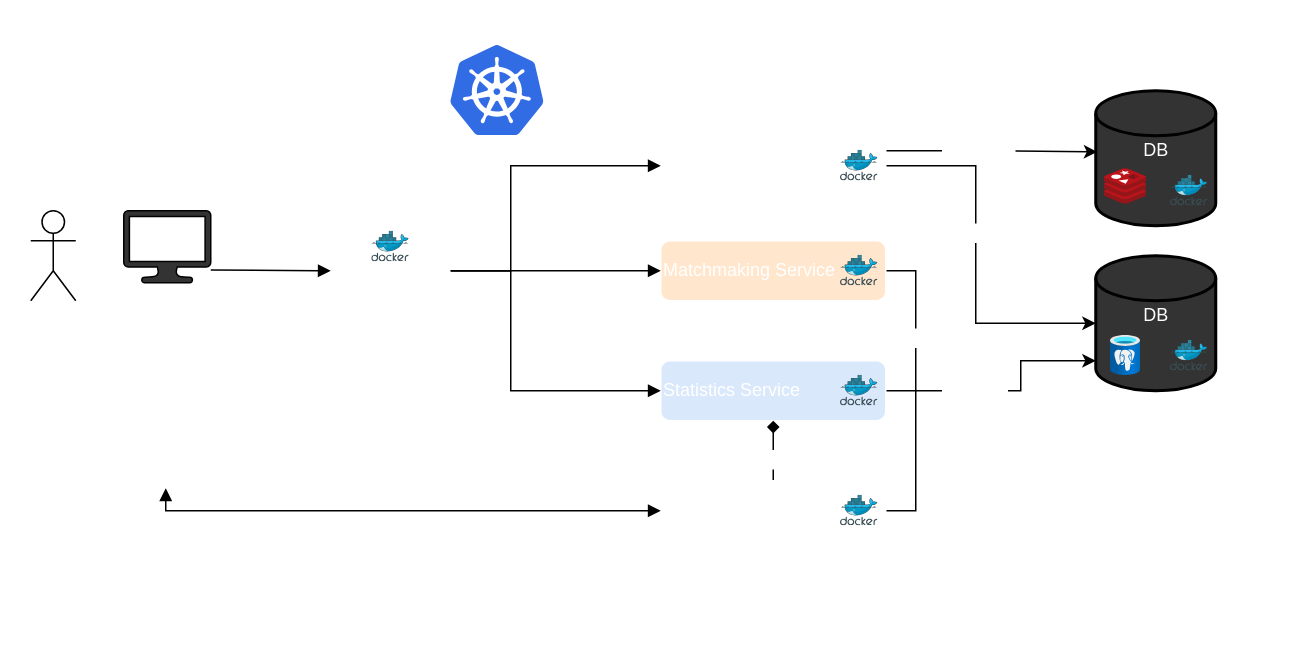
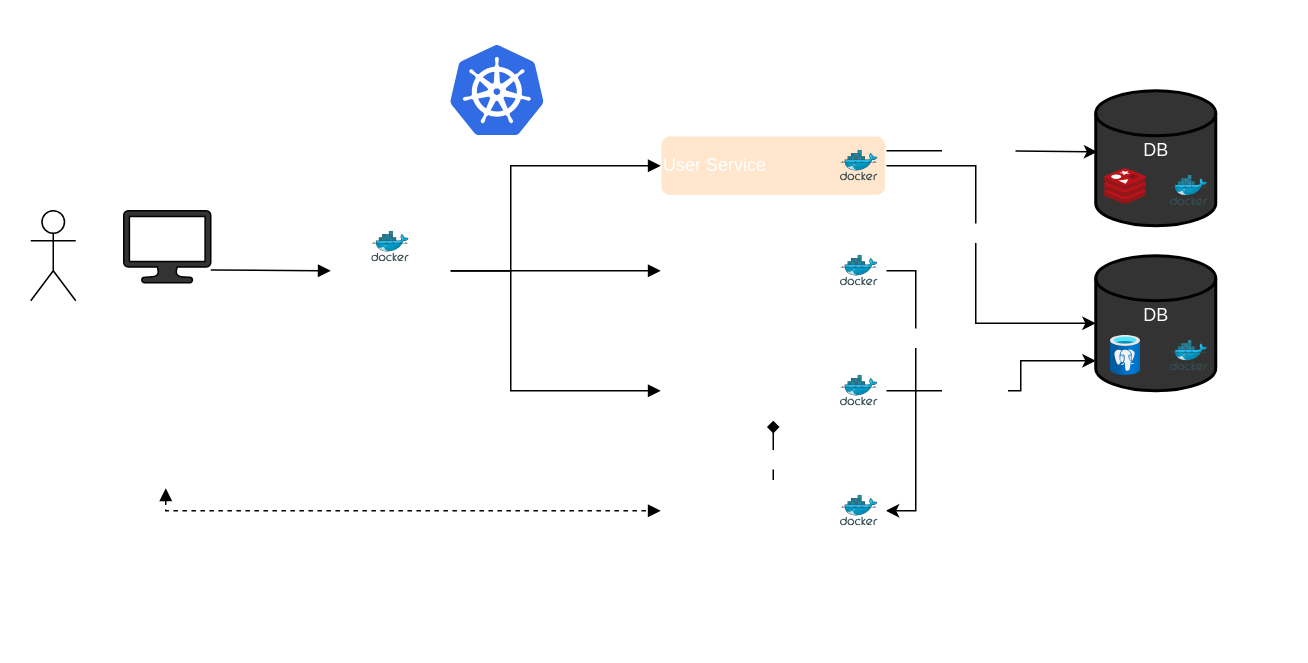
(773, 166) -> (773, 166)
(773, 271) -> (773, 271)
(773, 391) -> (773, 391)
(403, 511) -> (403, 511)
(892, 511) -> (897, 511)
